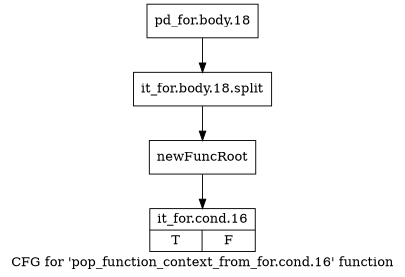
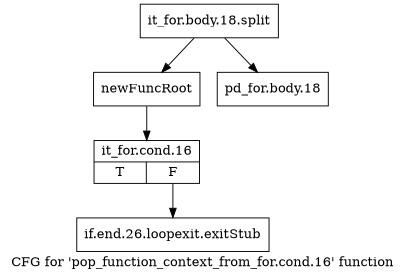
(203, 50) -> (238, 52)
none -> (173, 235)
